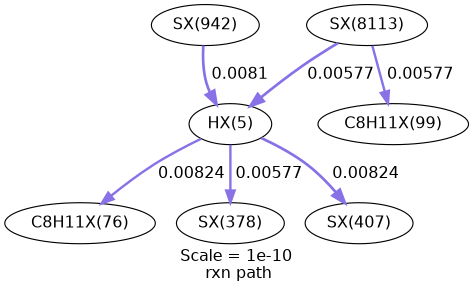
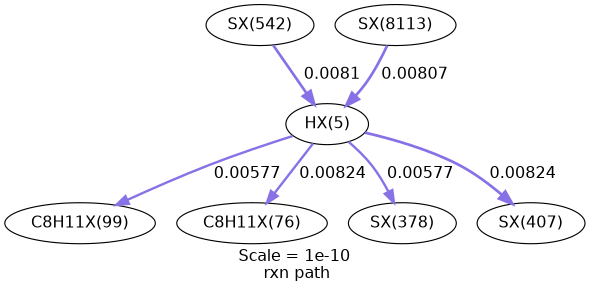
(205, 25) -> (260, 25)
(379, 69) -> (209, 165)
(339, 75) -> (413, 75)
